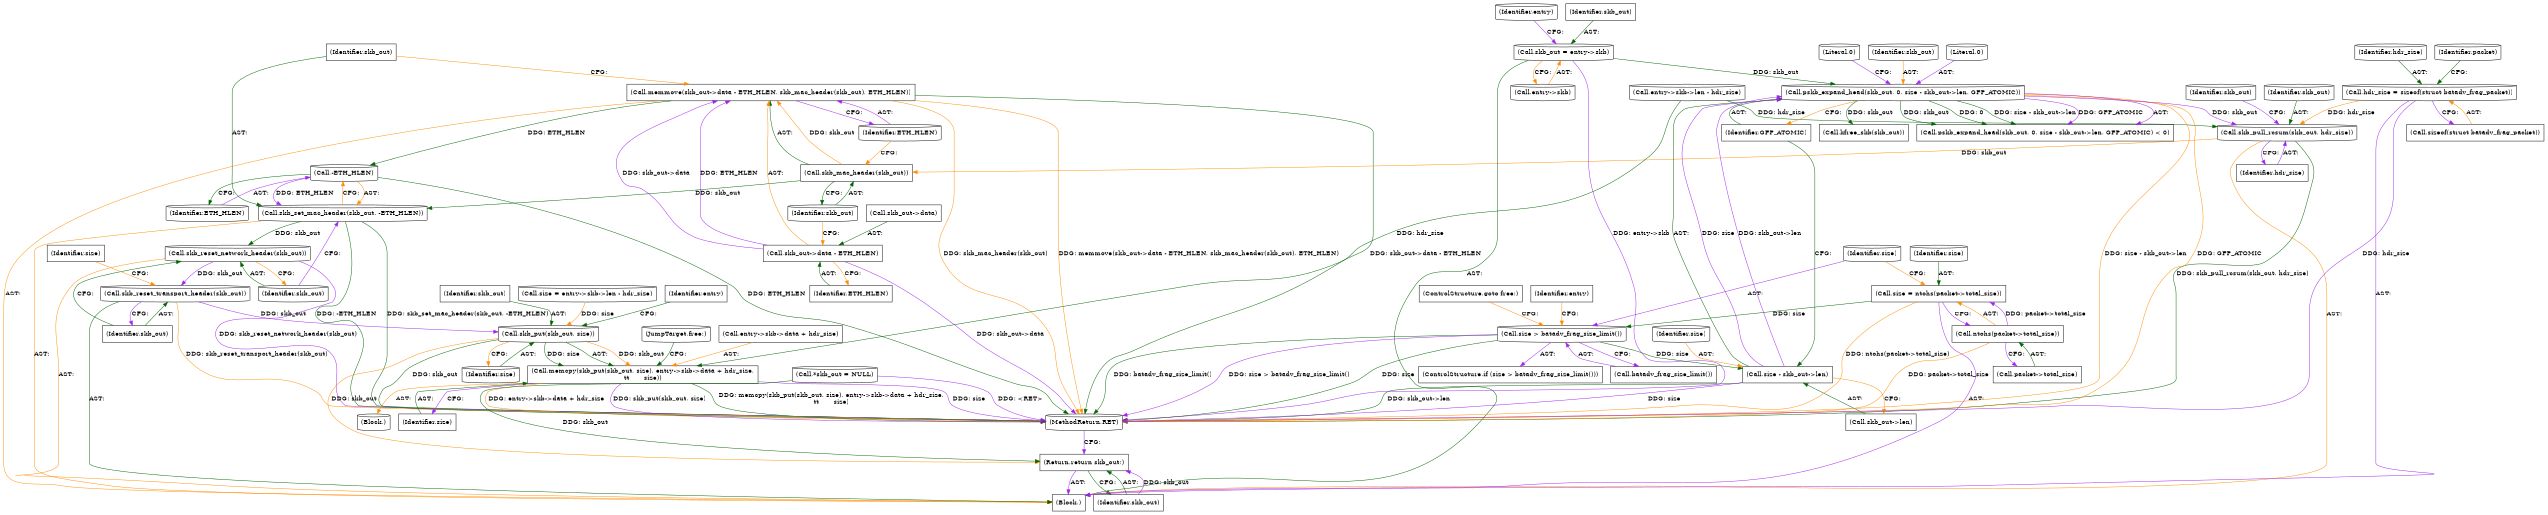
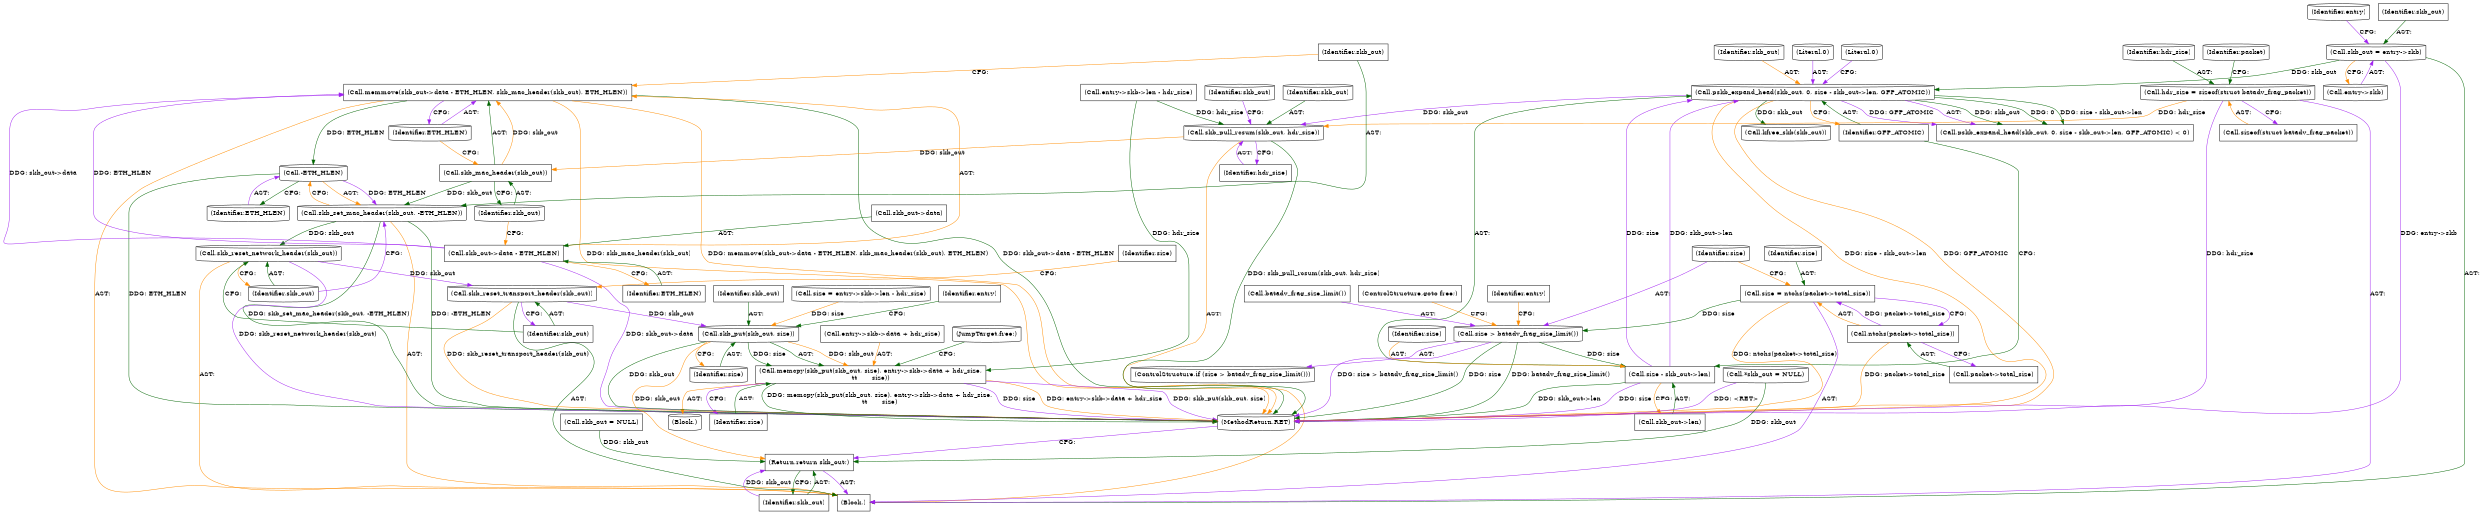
(1554, 75) -> (2367, 75)
(1687, 92) -> (1139, 92)
(1864, 133) -> (1786, 133)
(1606, 354) -> none
(1511, 375) -> (1223, 375)
none -> (602, 422)
